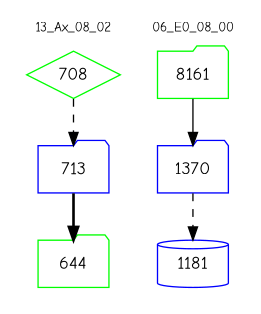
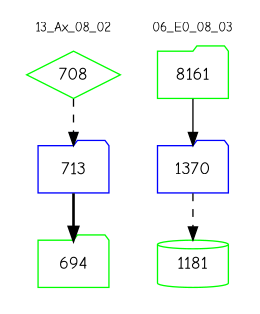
(194, 28) -> (193, 28)
(74, 264) -> (74, 264)
(193, 264) -> (193, 264)
